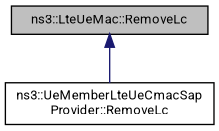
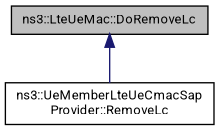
(110, 20) -> (110, 20)
